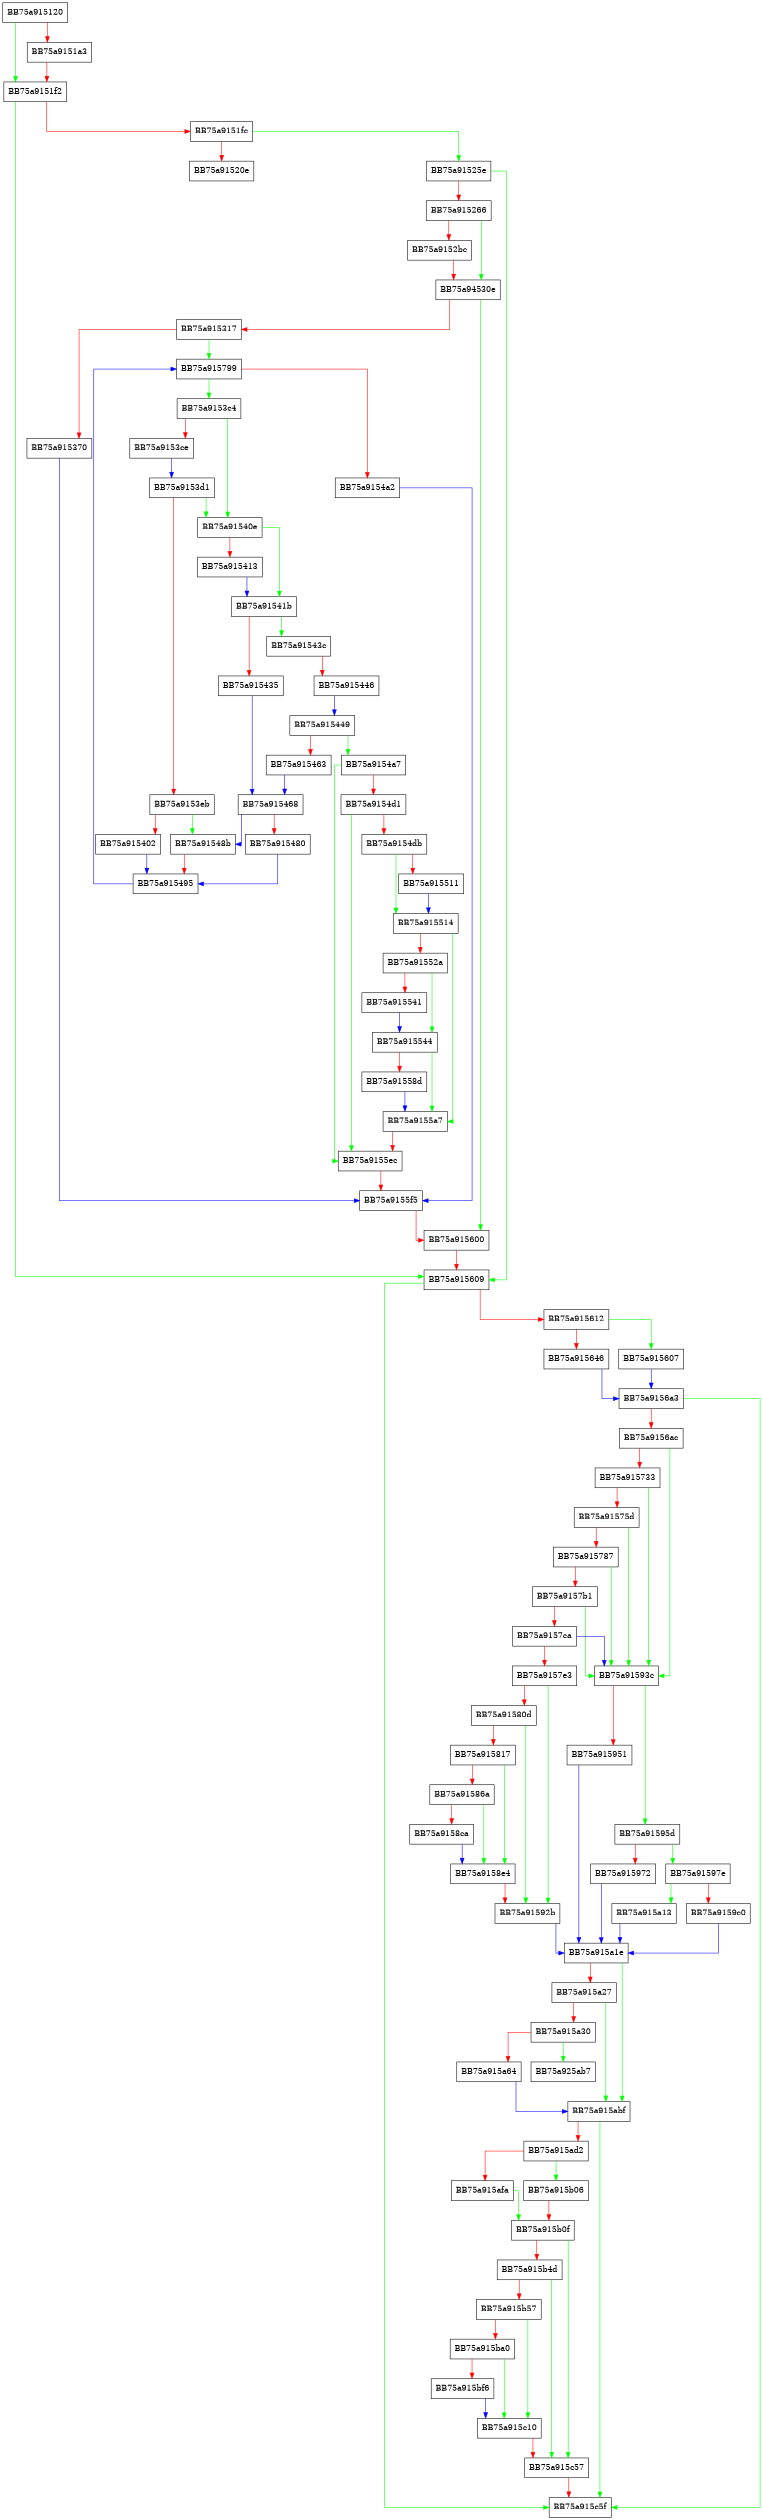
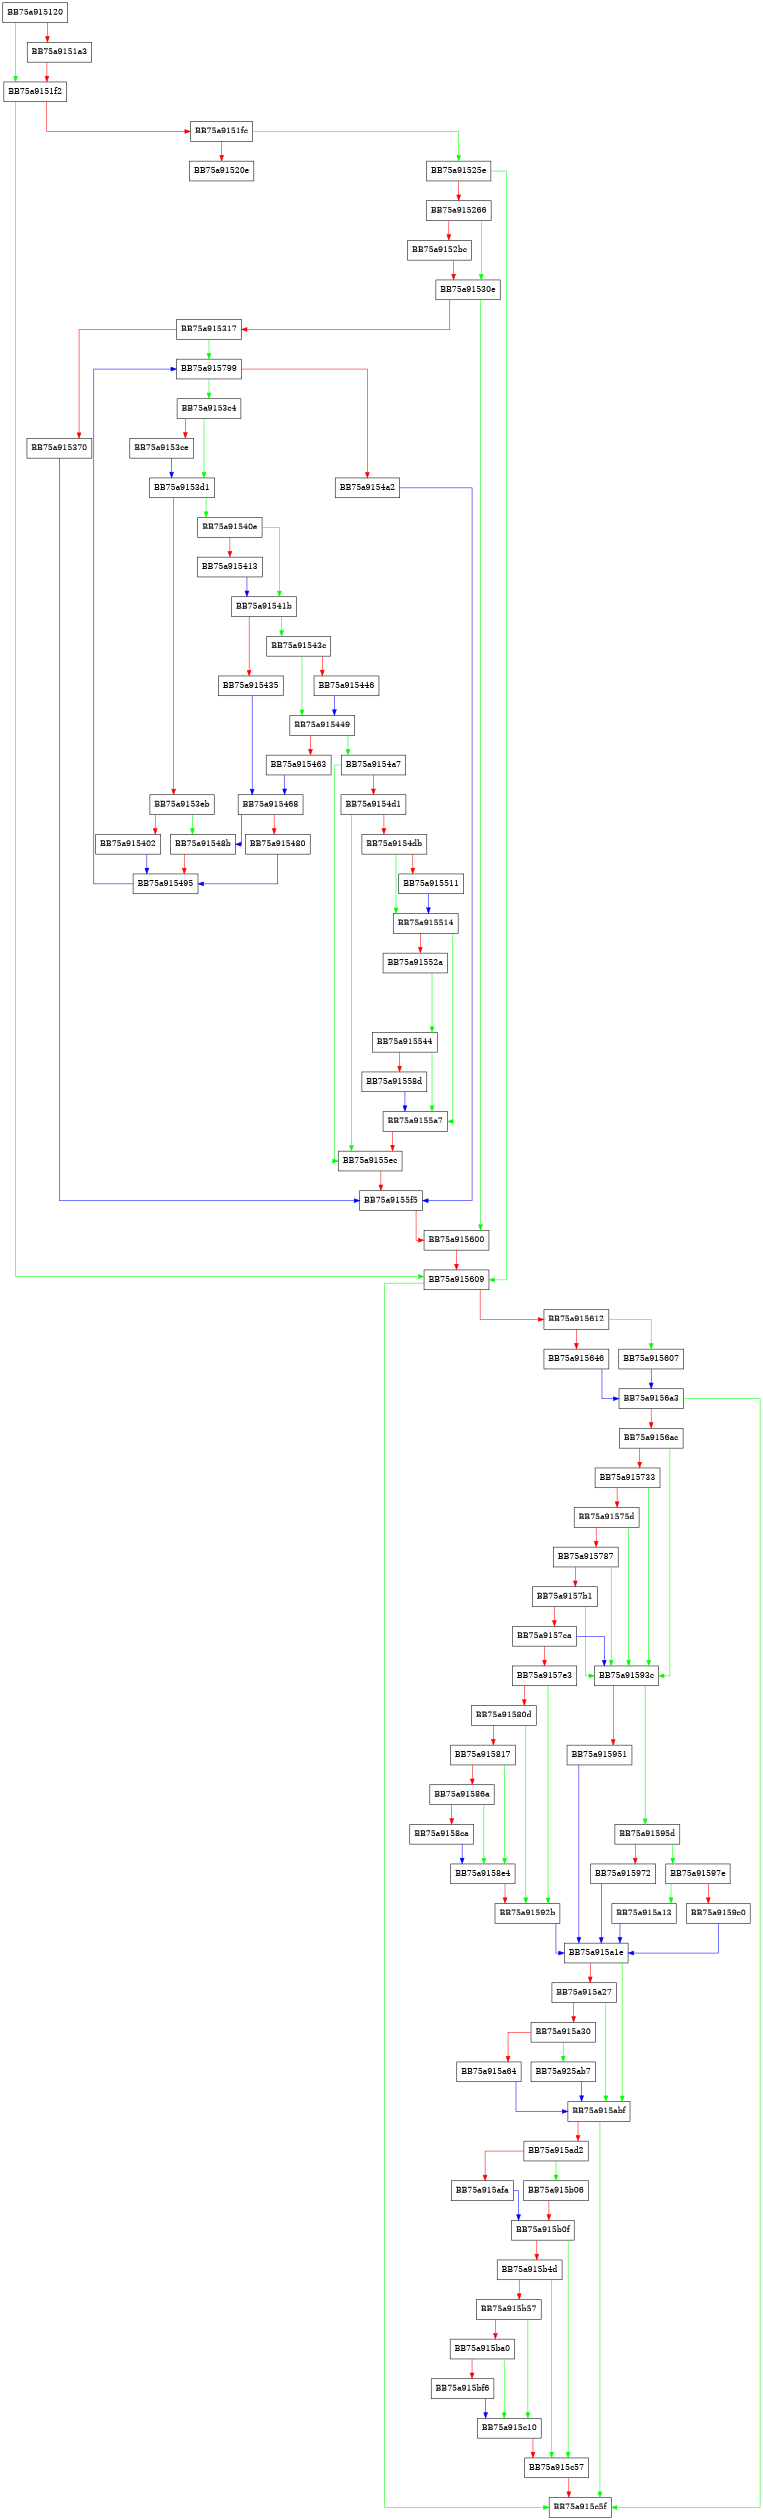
(468, 290) -> (468, 290)
(228, 465) -> (204, 446)
none -> (302, 683)
(394, 1003) -> none
none -> (582, 2089)
(519, 2200) -> (519, 2200)
